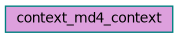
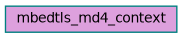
(89, 19) -> (91, 19)
